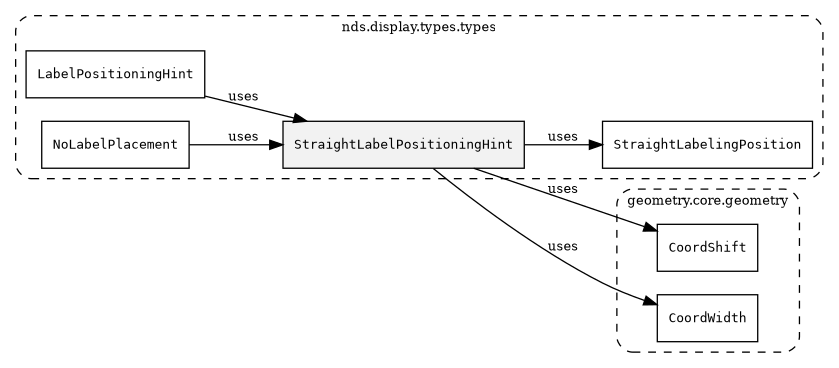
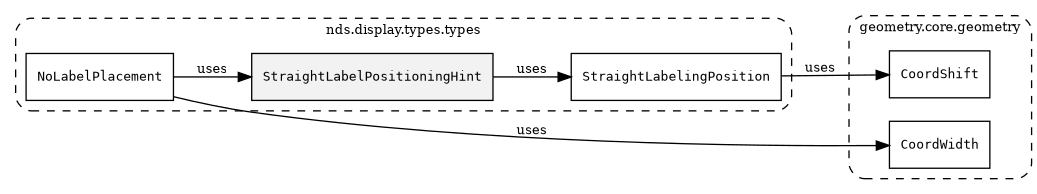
(115, 74) -> none
(559, 197) -> (829, 75)
(534, 243) -> (524, 137)
